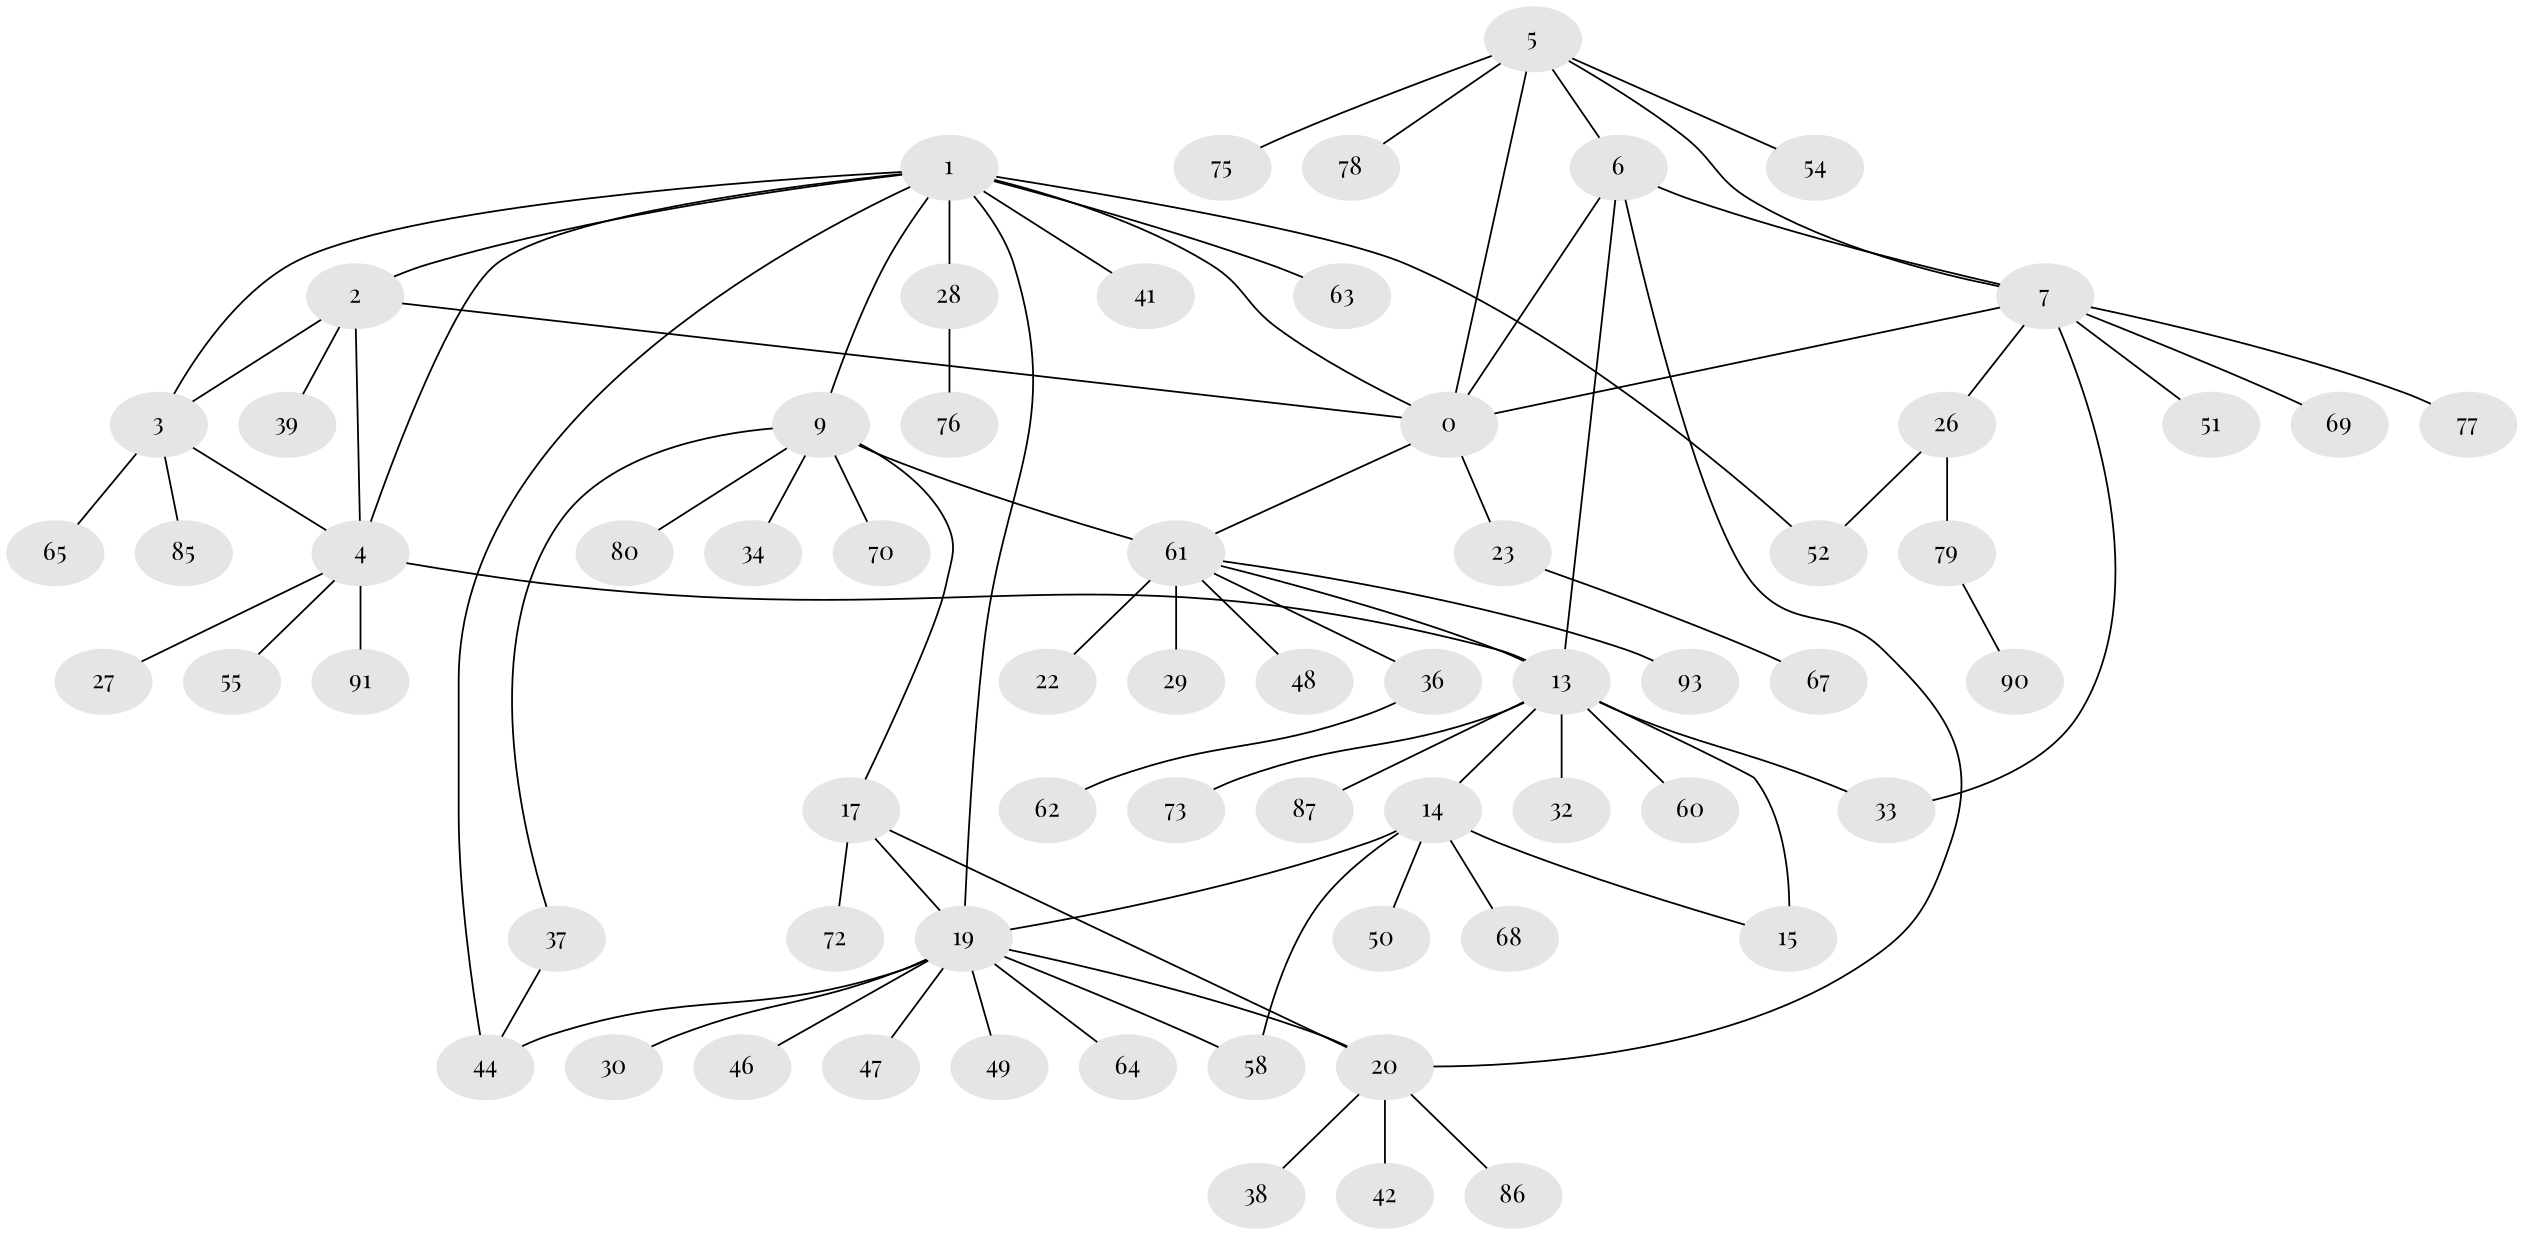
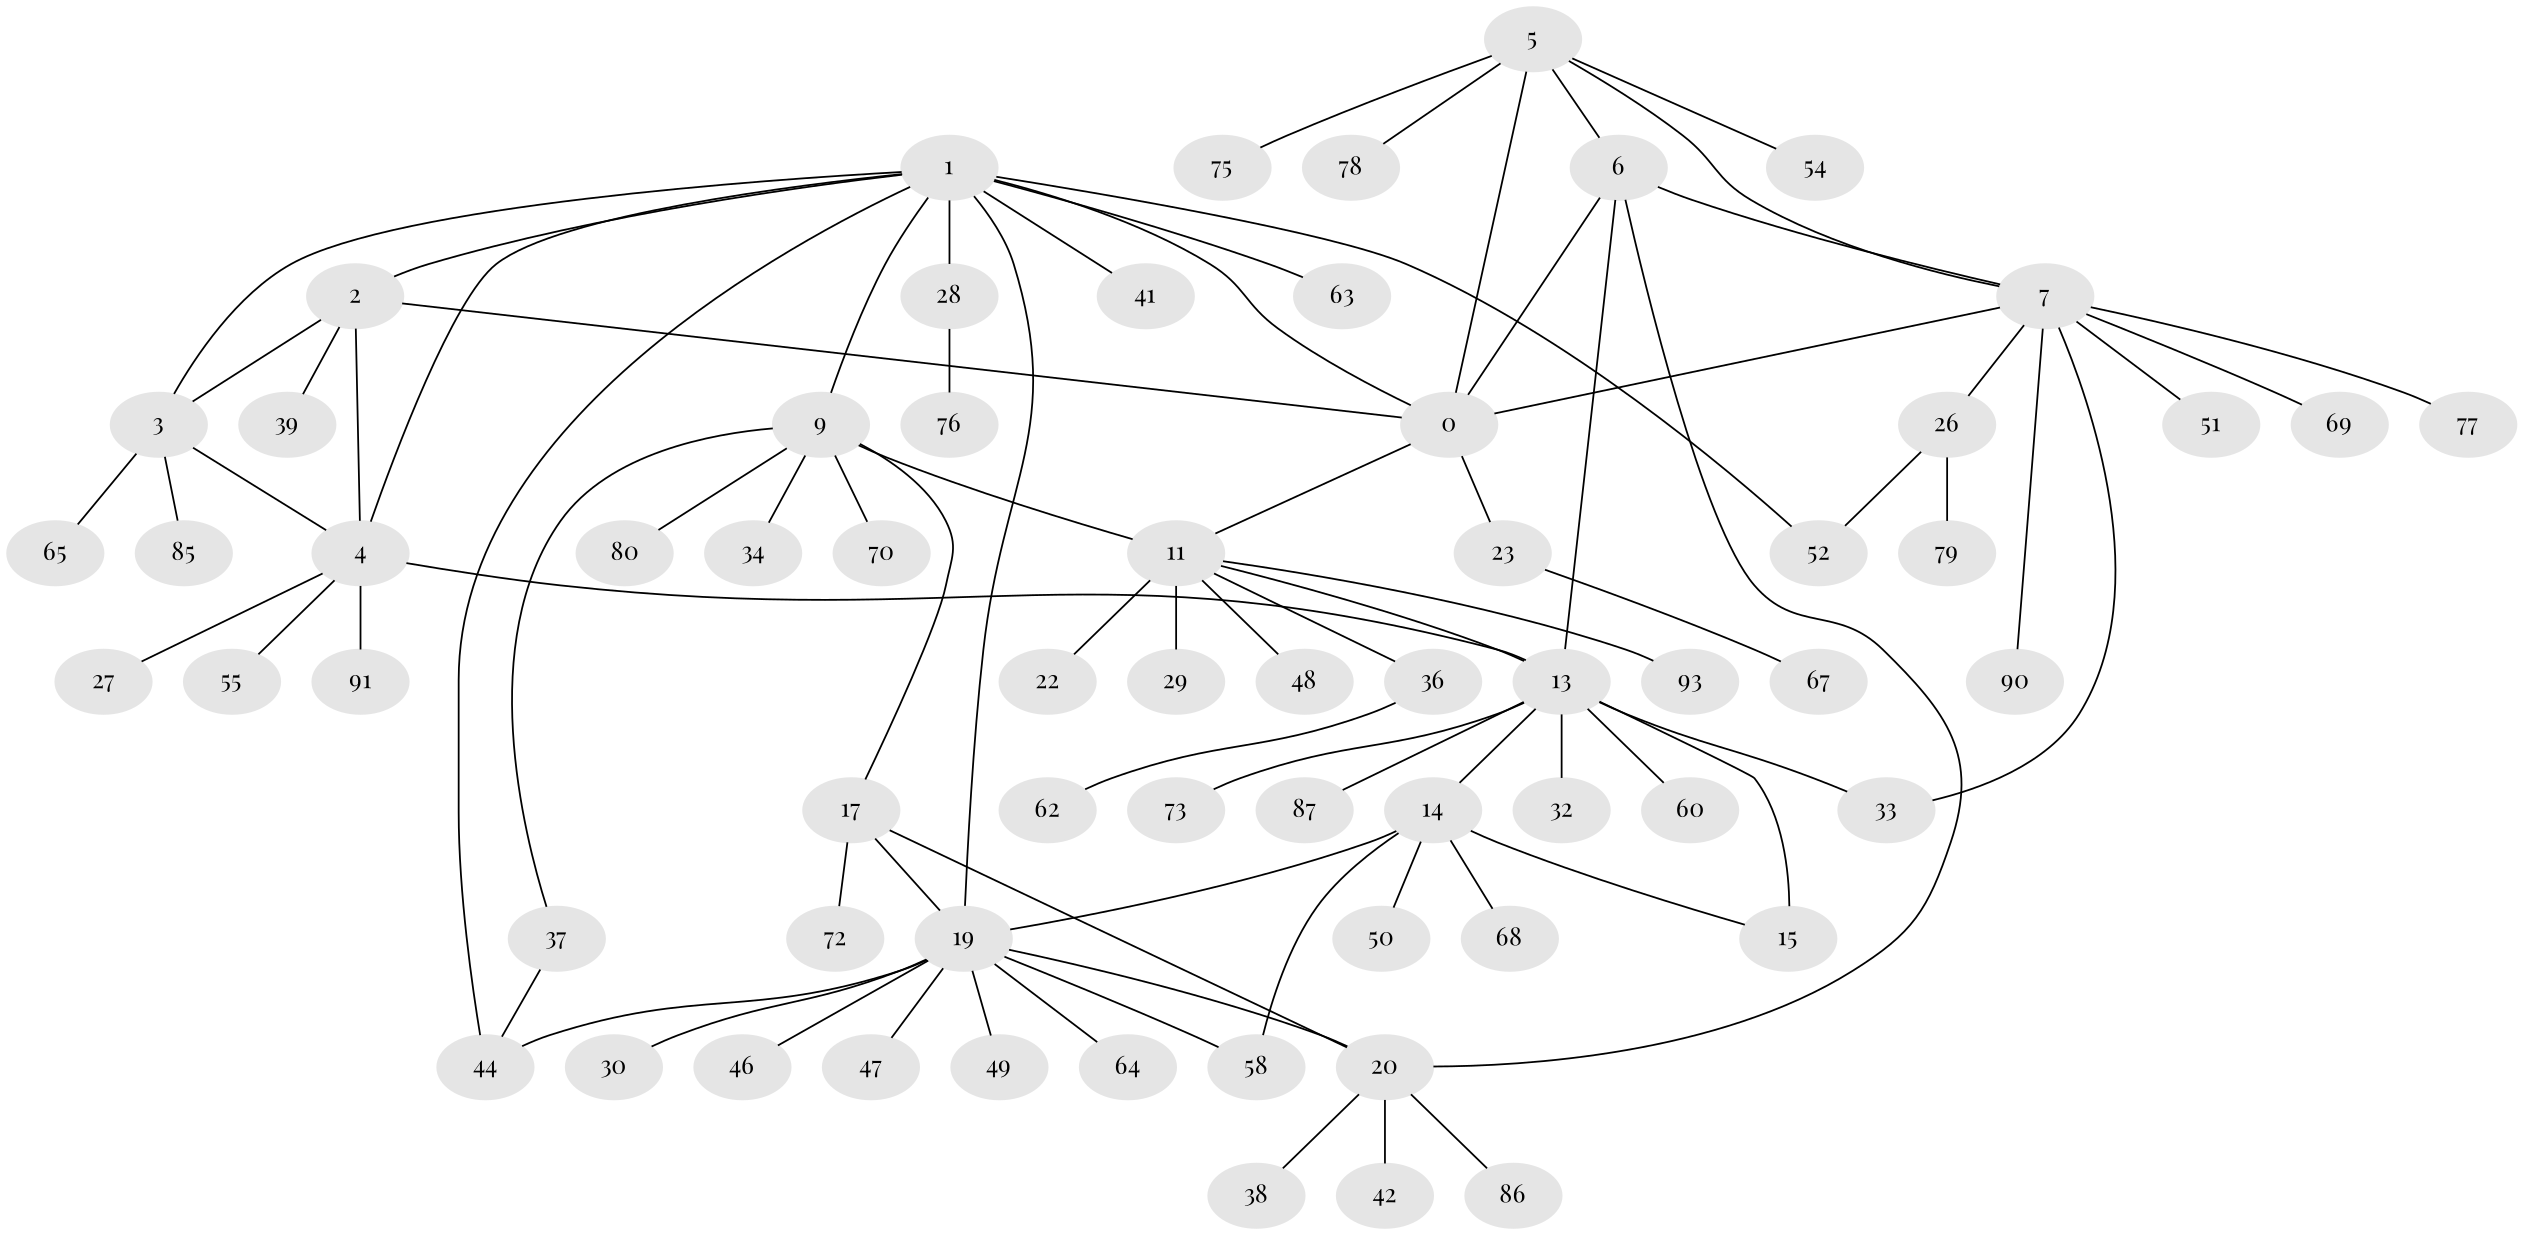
(1176, 553) -> (1176, 553)
(1981, 618) -> (2030, 489)
